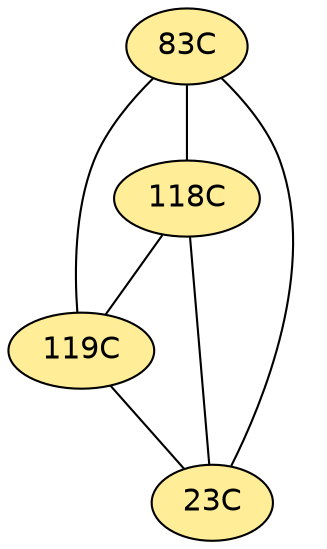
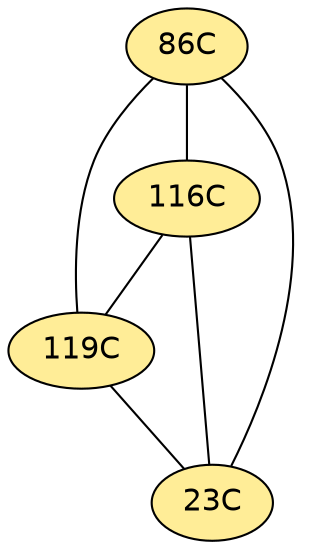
(187, 46) -> (187, 46)
(187, 199) -> (187, 199)
